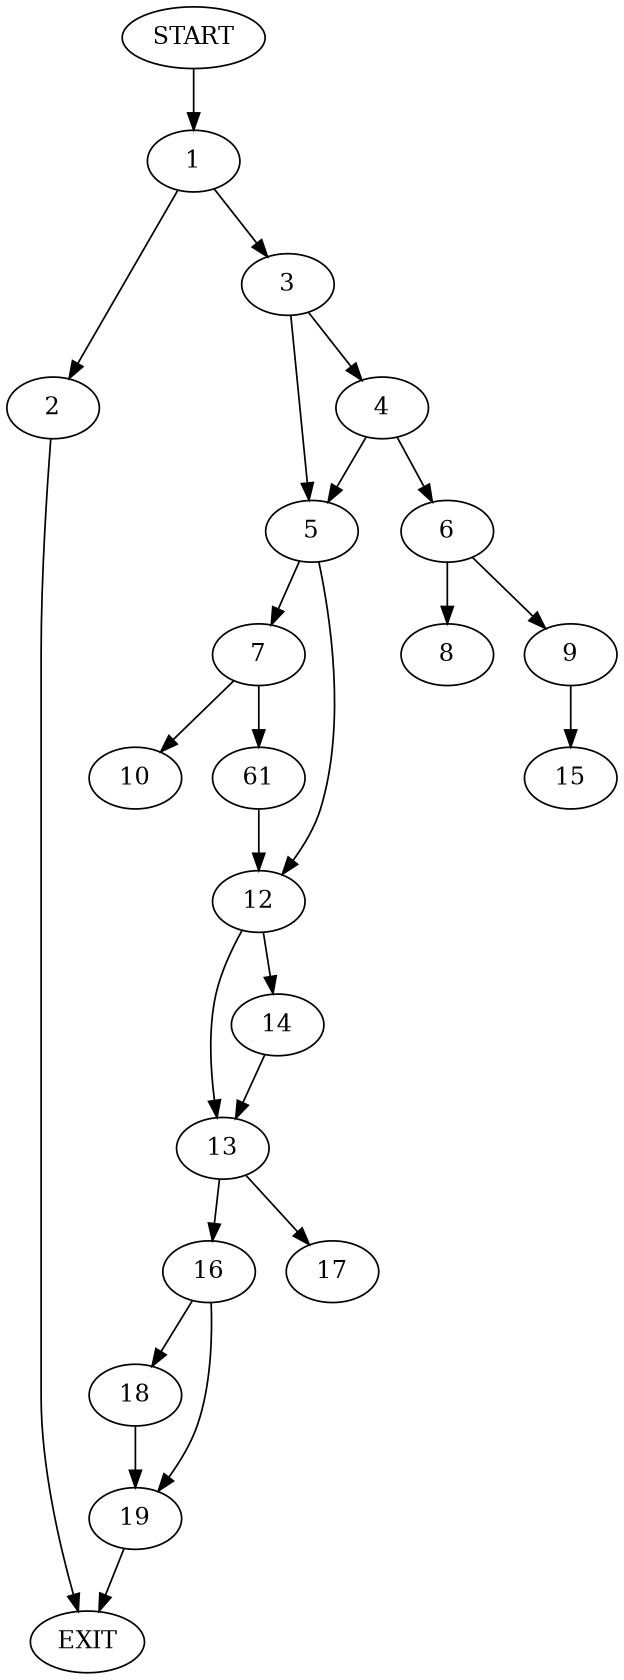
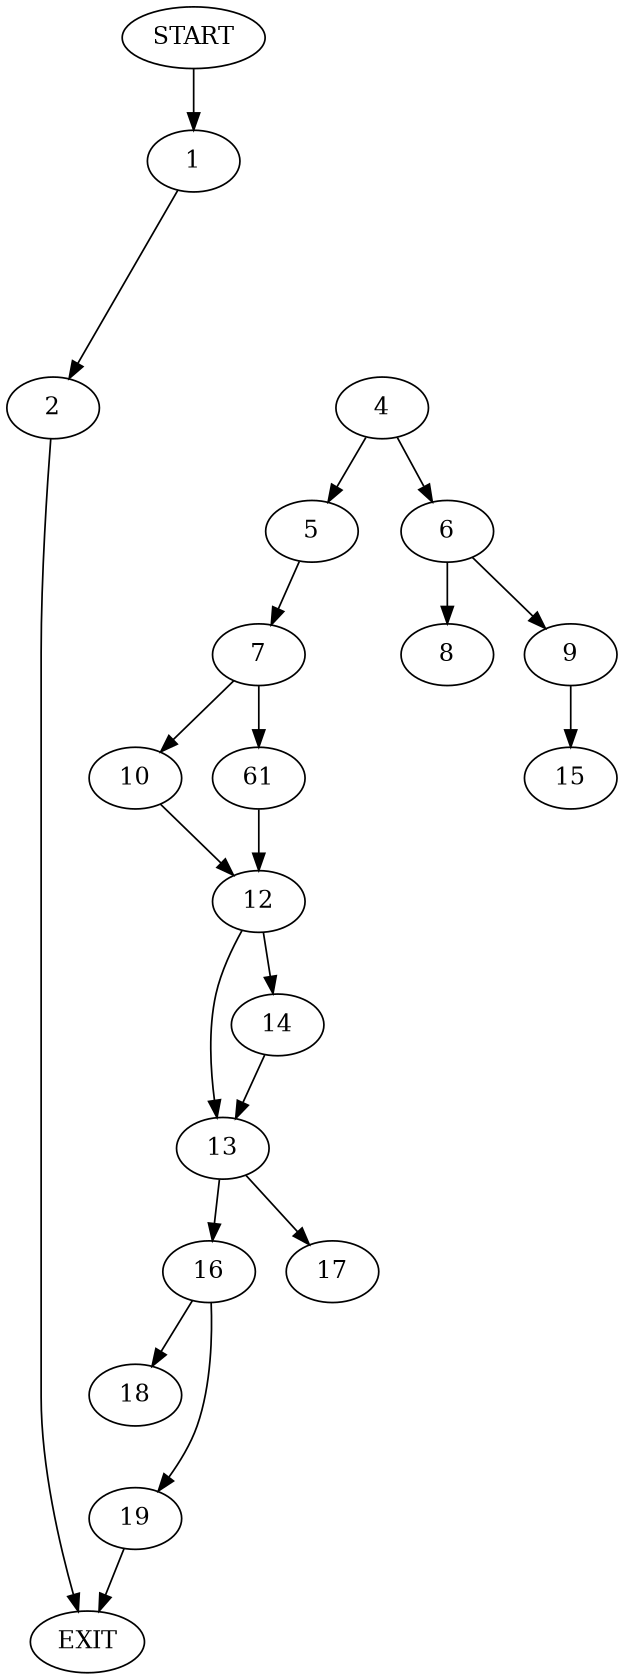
(288, 285) -> none
(334, 715) -> (191, 834)
(135, 1448) -> none
